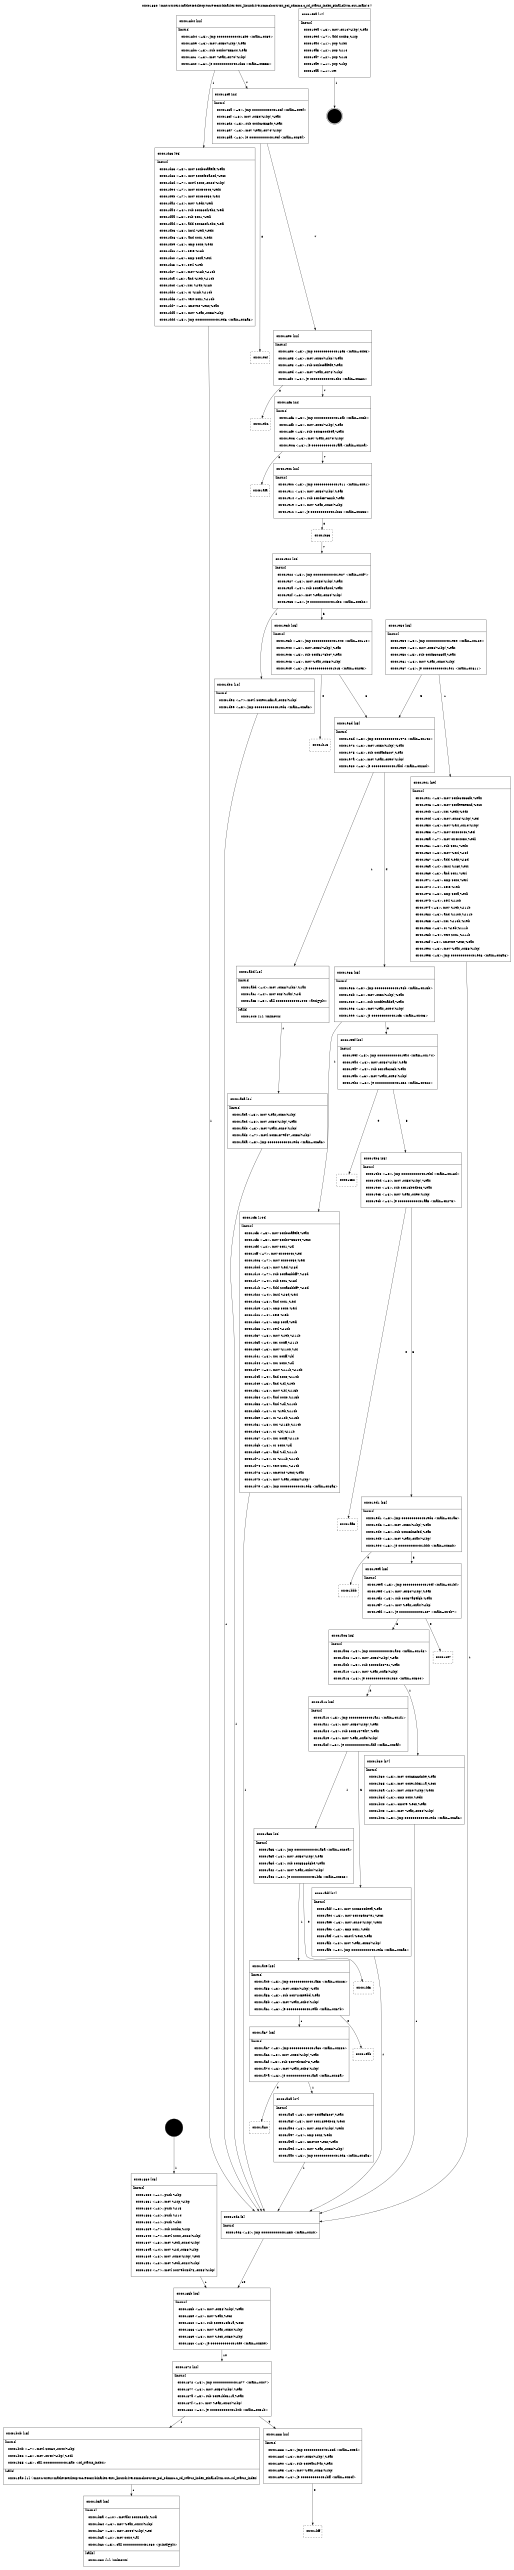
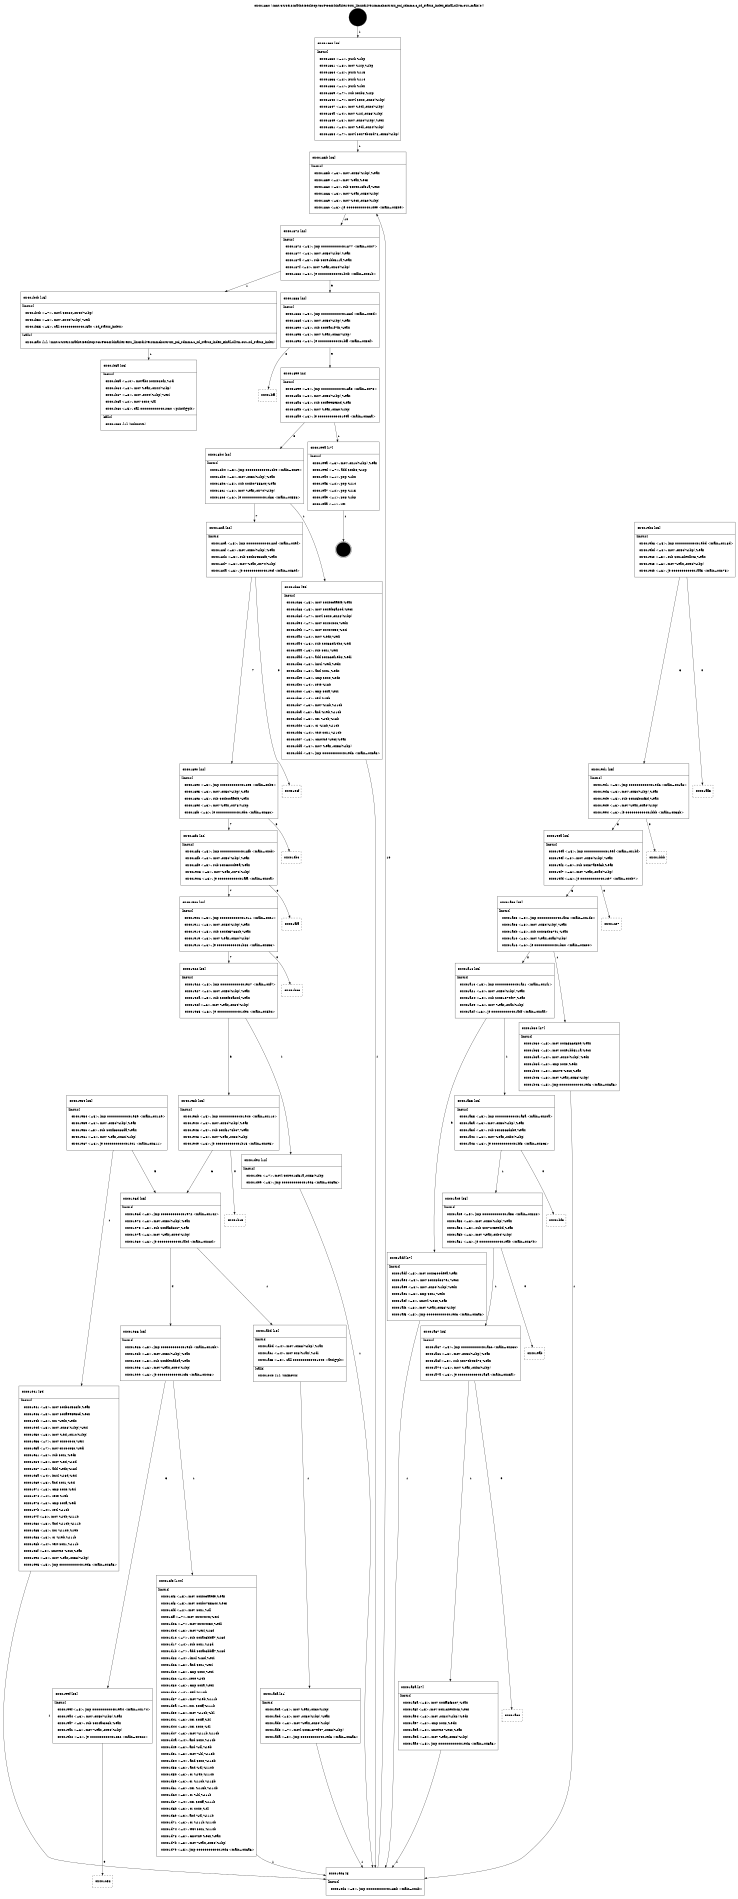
none -> (330, 395)
(322, 546) -> (229, 956)
(399, 1120) -> none
